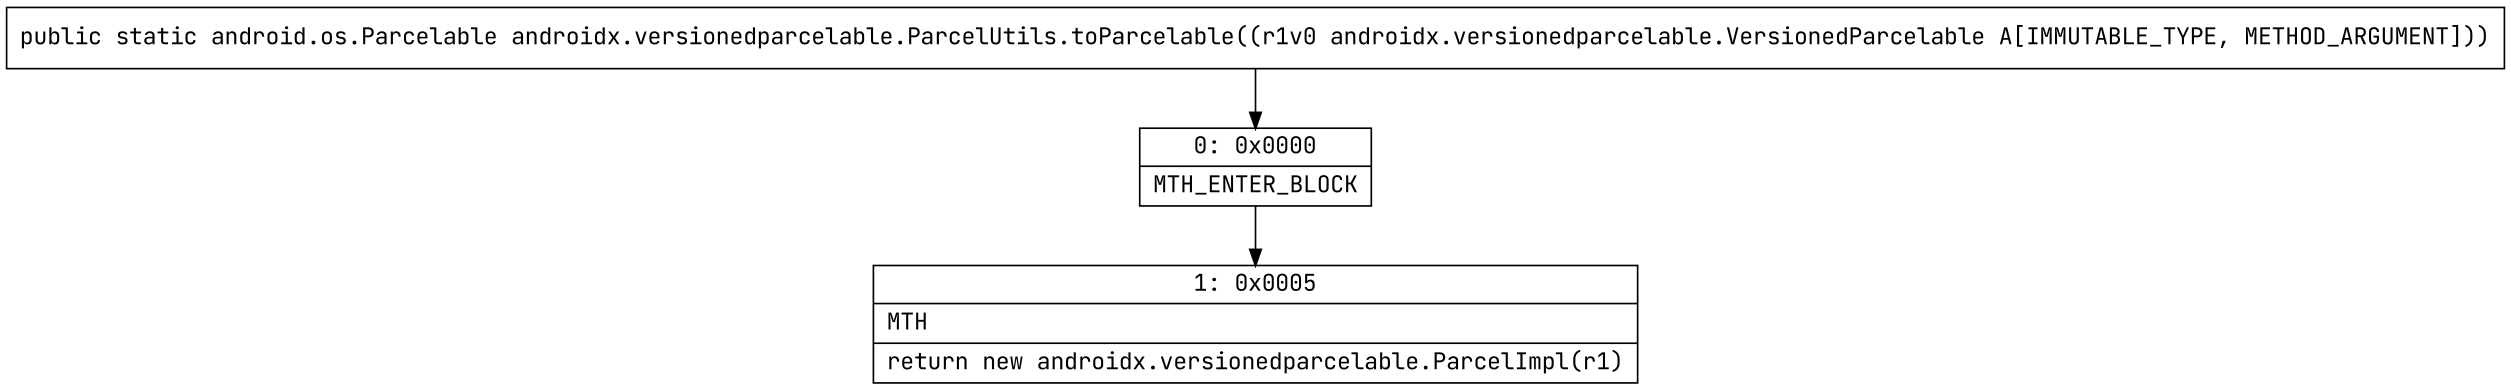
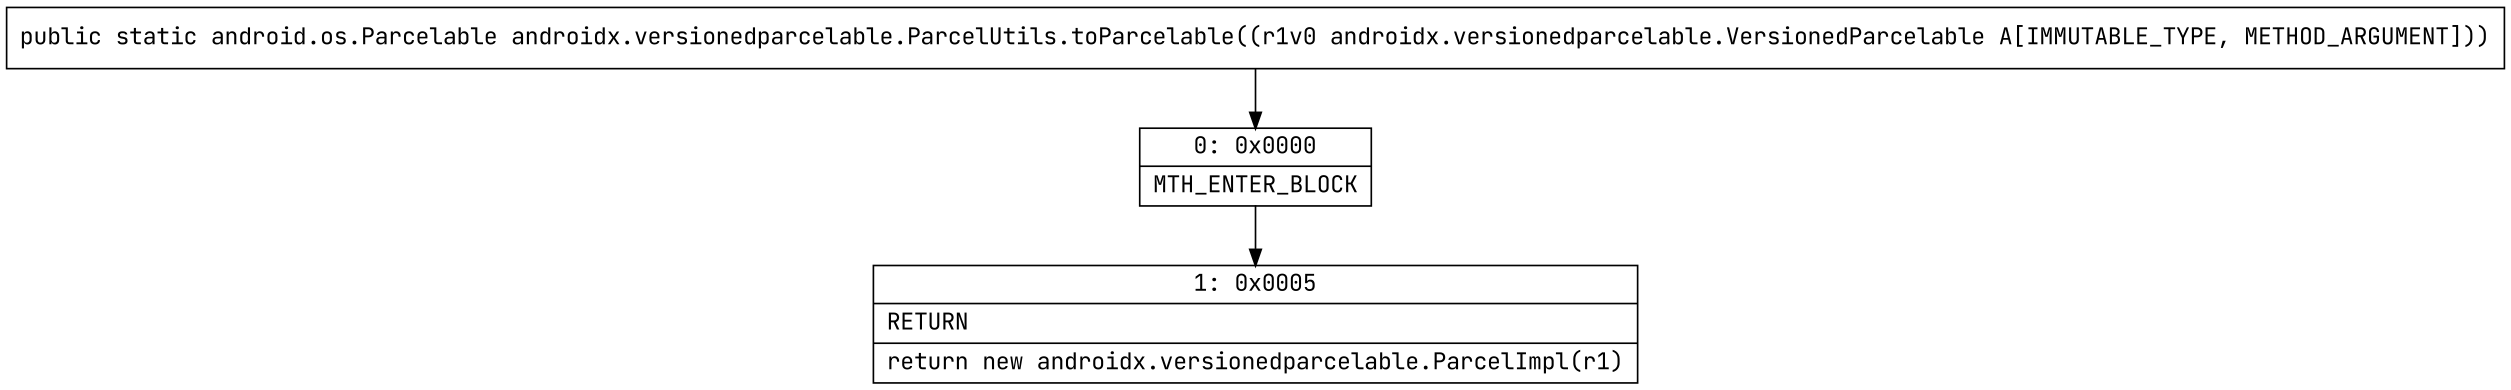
(907, 323) -> (928, 323)
